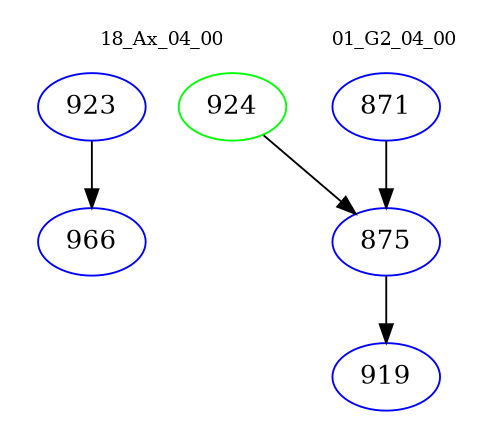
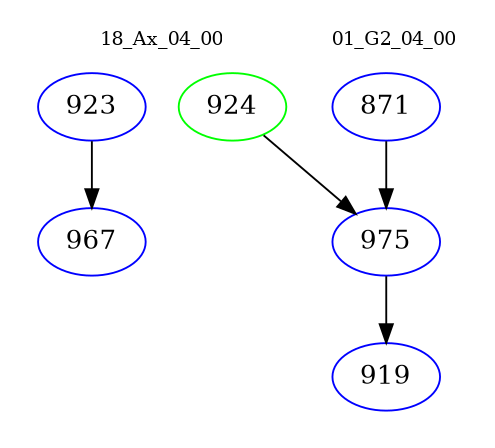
(92, 242) -> (92, 242)
(386, 242) -> (386, 242)
